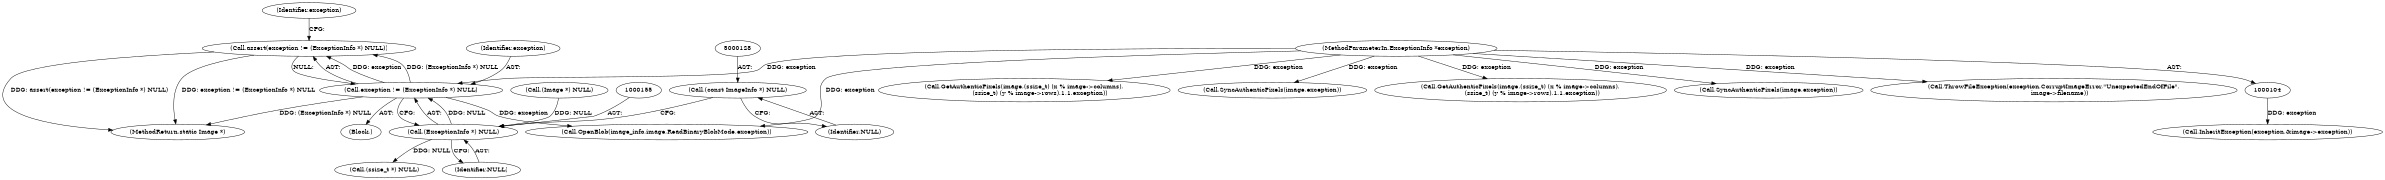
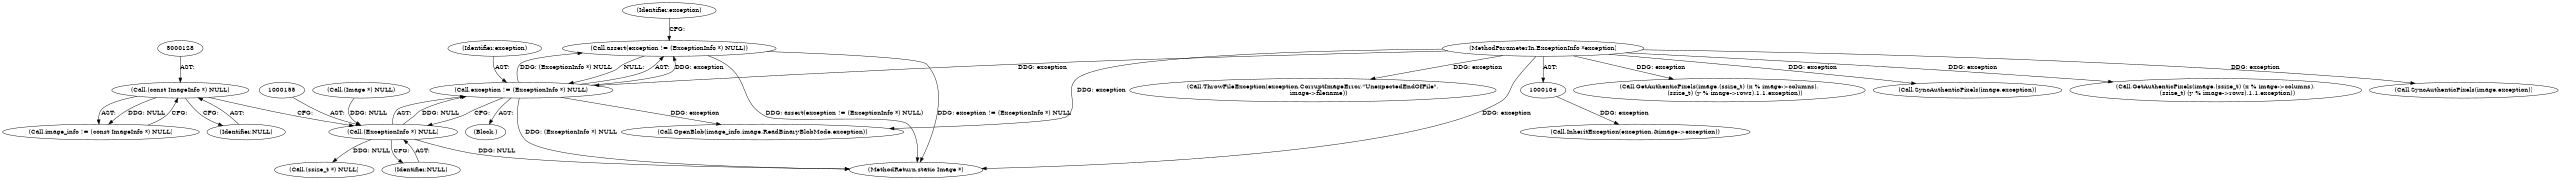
none -> (101, 132)
none -> (1276, 151)
none -> (629, 164)
